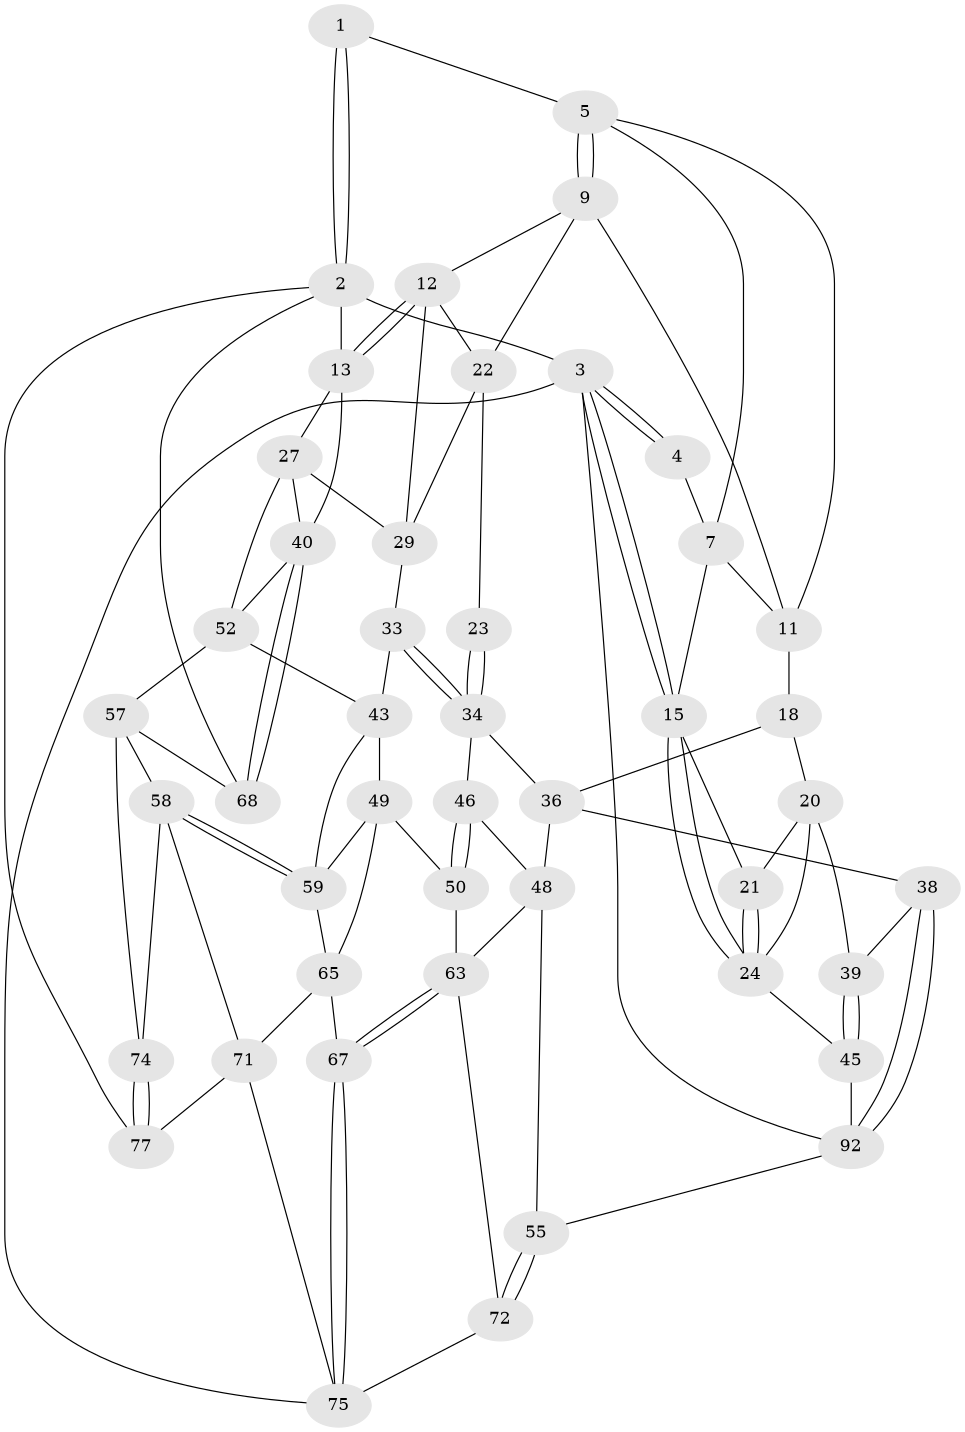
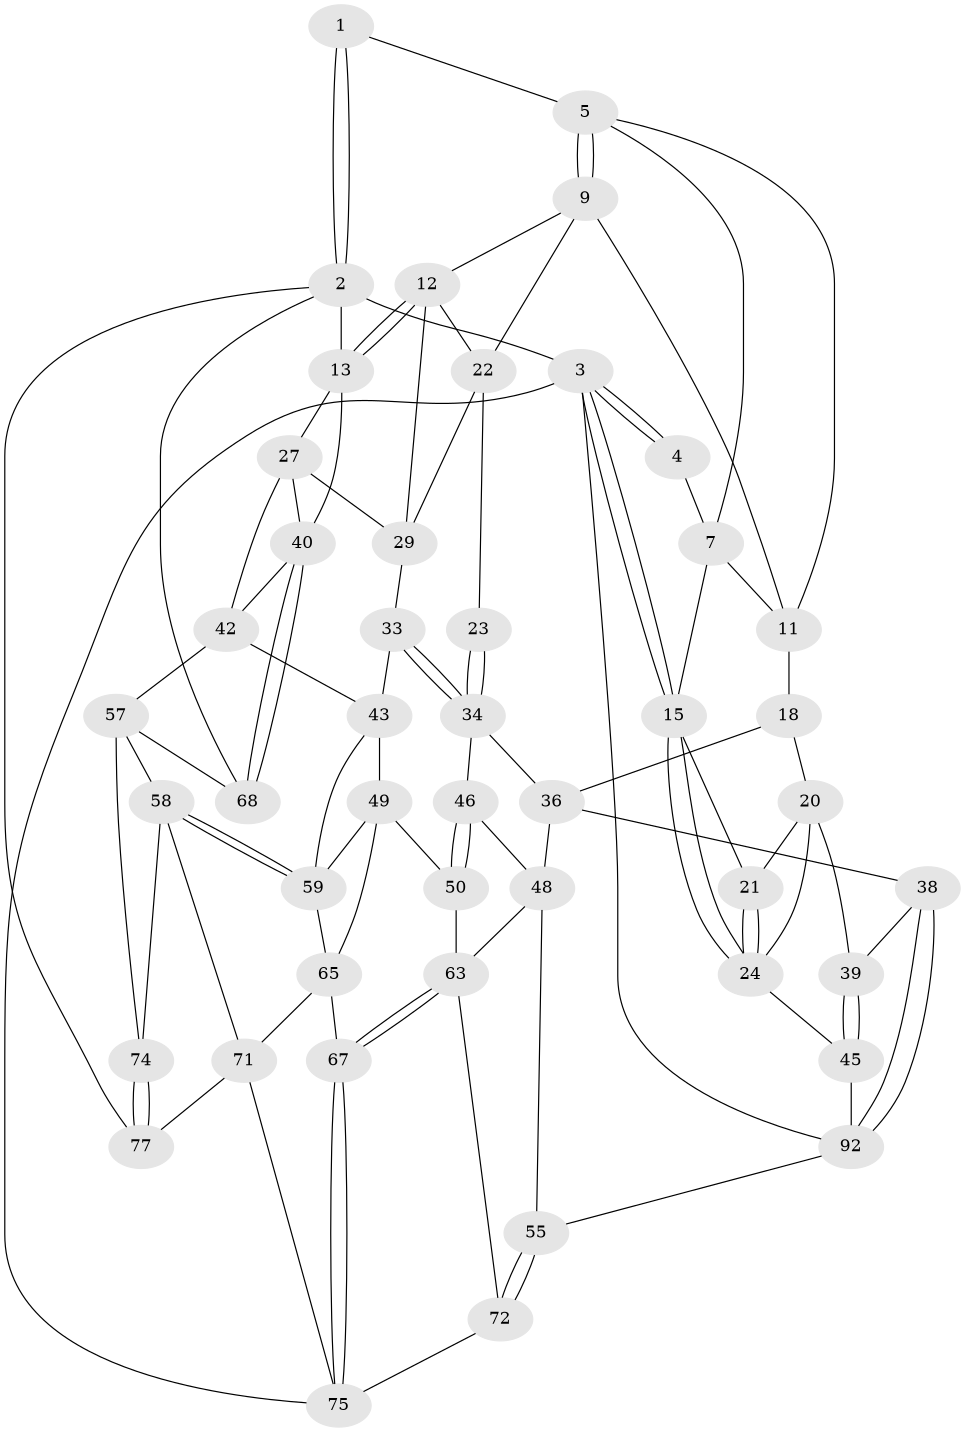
(226, 630) -> (226, 630)
